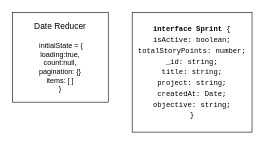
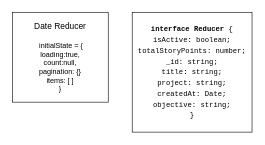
(192, 72) -> (192, 72)
